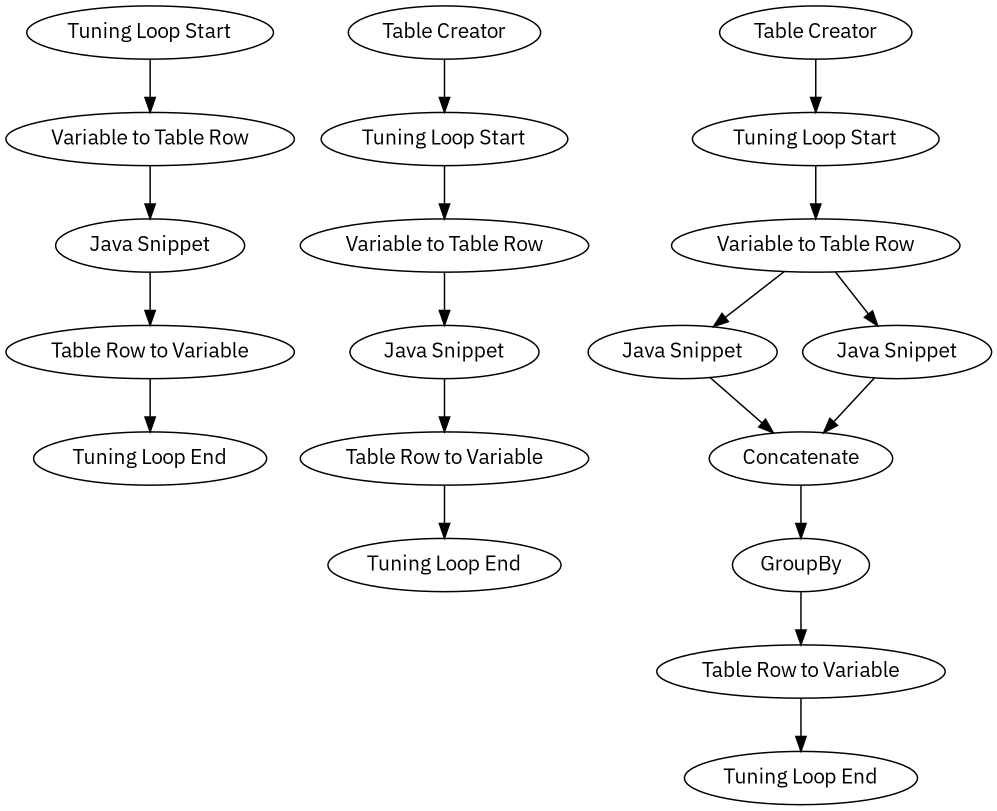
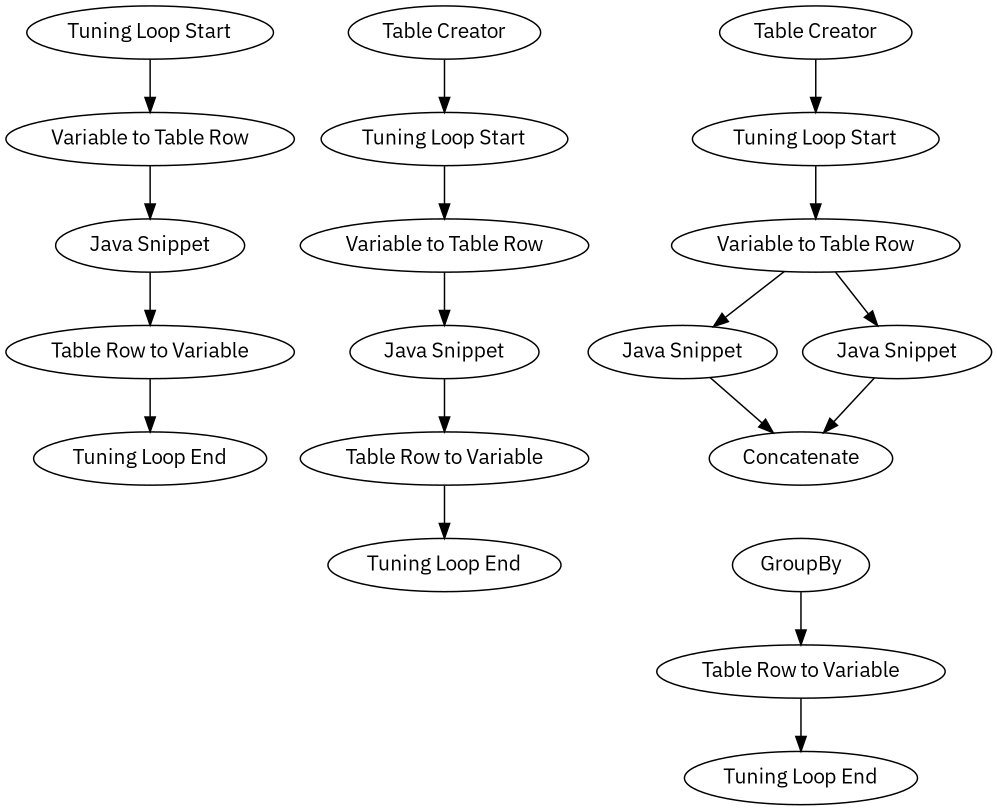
(801, 505) -> none
